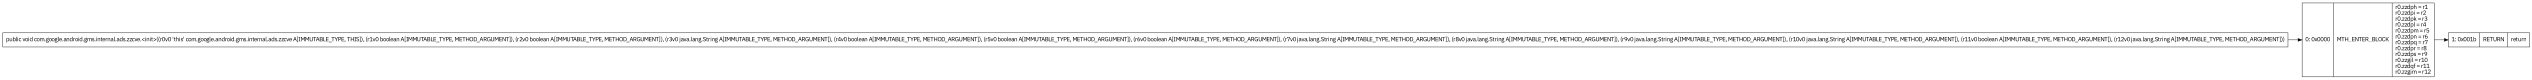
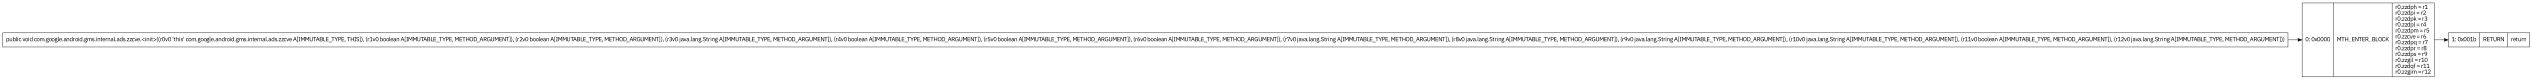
(2412, 37) -> (2411, 37)
